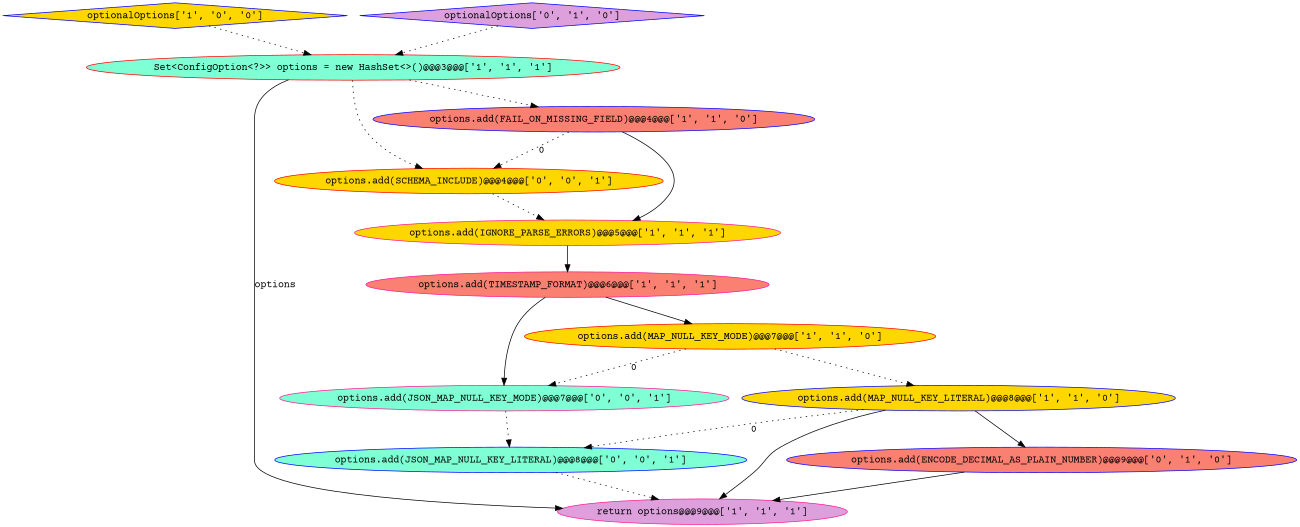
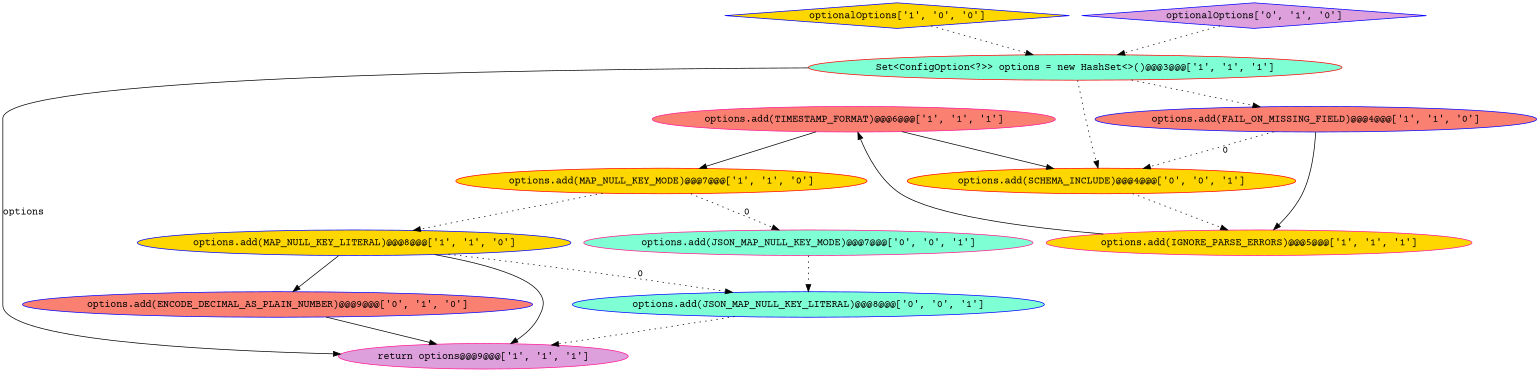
(514, 332) -> (974, 149)
